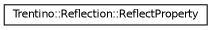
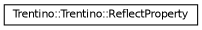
(106, 15) -> (101, 15)
